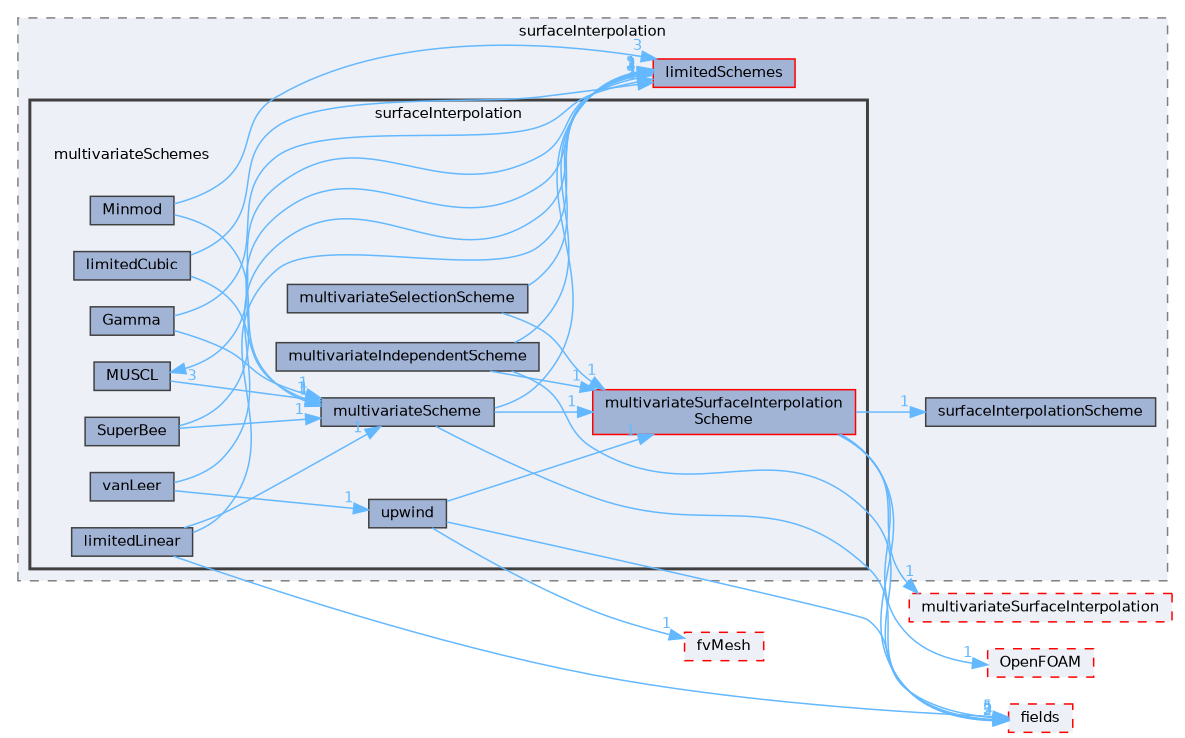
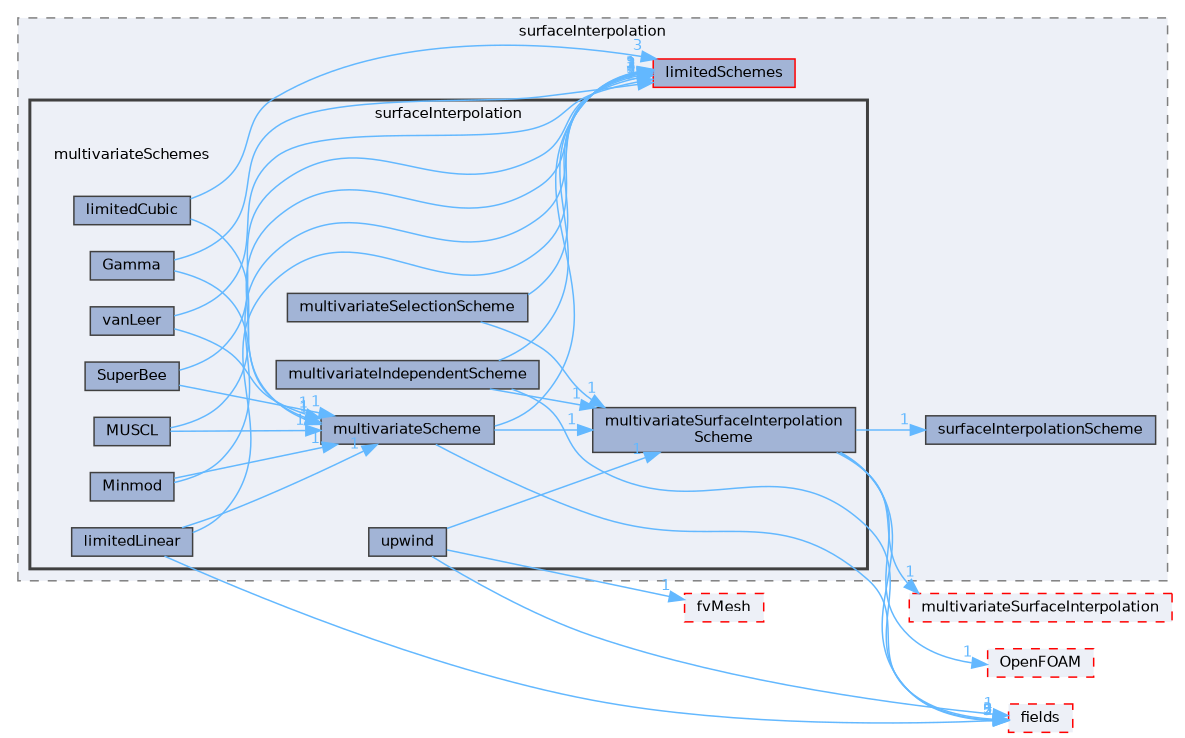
(370, 159) -> (357, 191)
(724, 412) -> (724, 430)
(268, 500) -> (232, 355)
